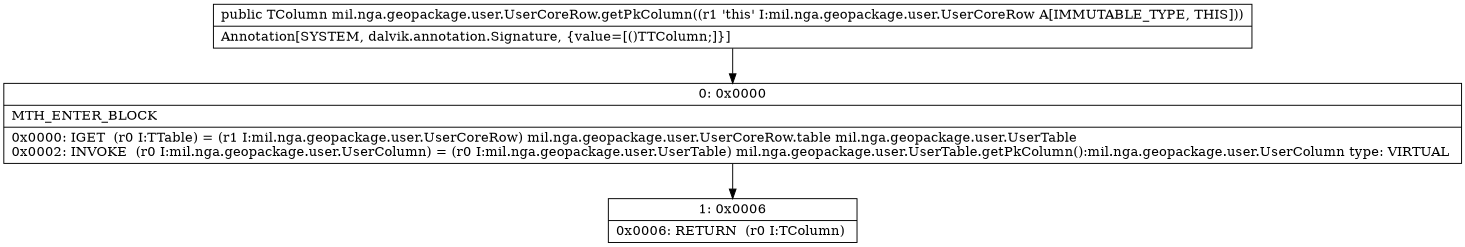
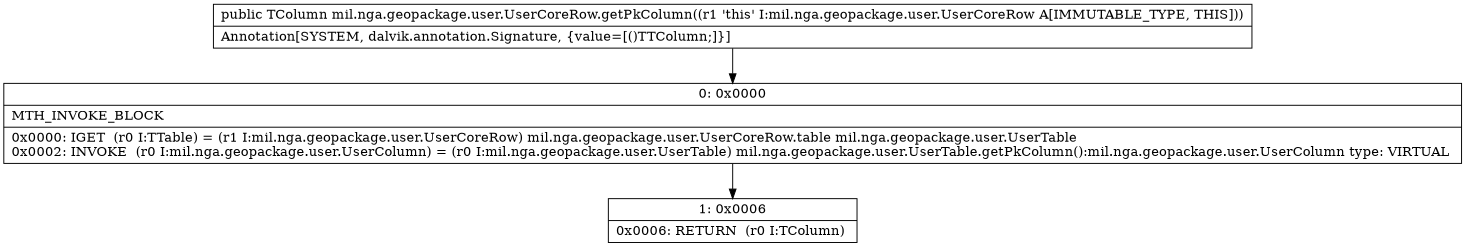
(85, 116) -> (88, 116)
